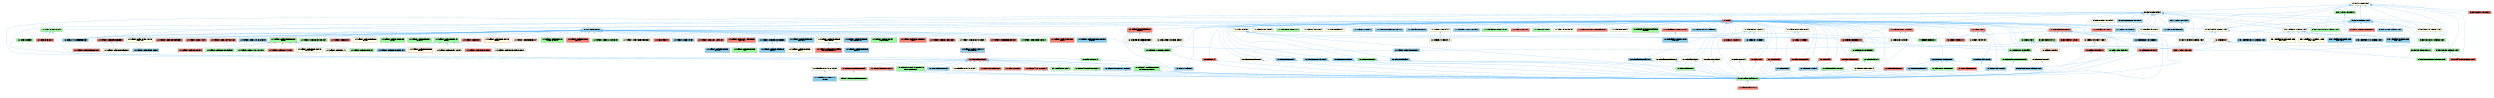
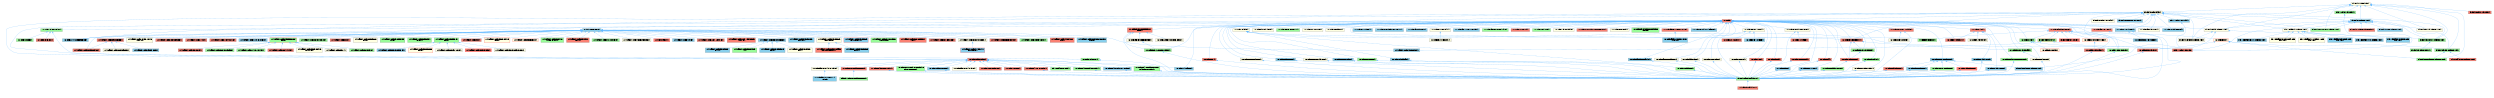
(884, 40) -> (884, 40)
(1315, 60) -> (1315, 60)
